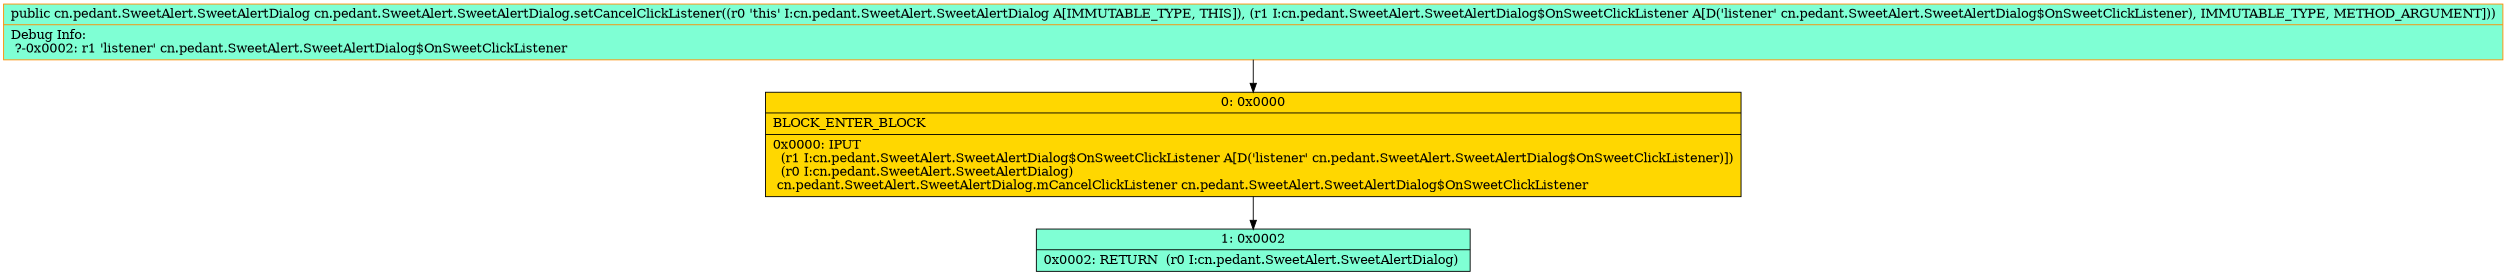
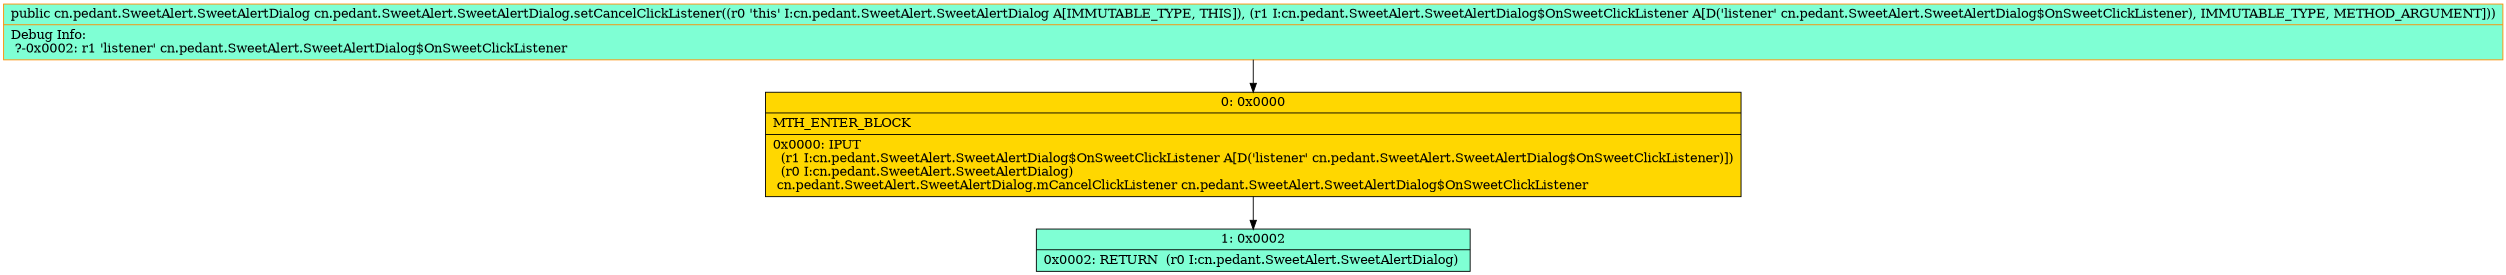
(849, 123) -> (842, 123)
